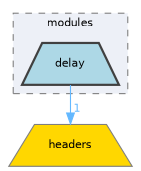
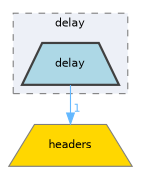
(70, 24) -> (70, 24)
